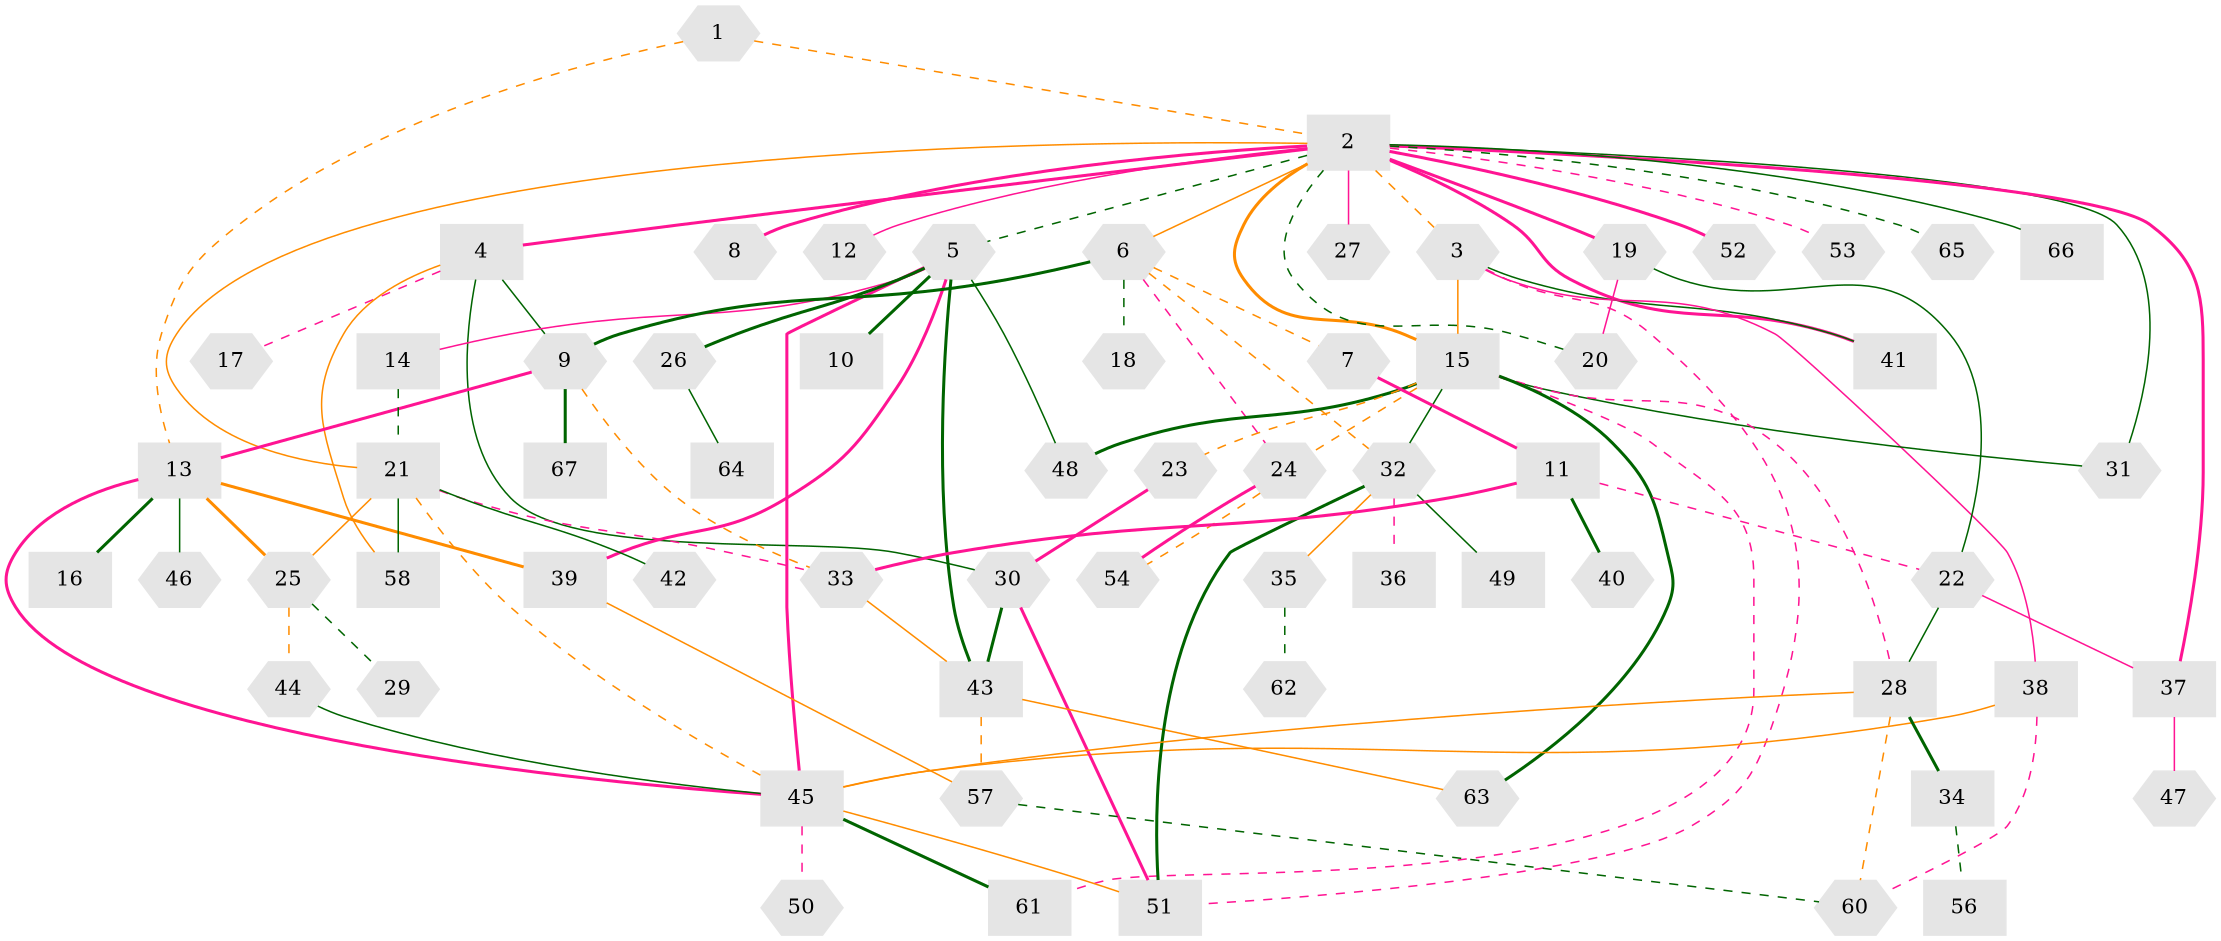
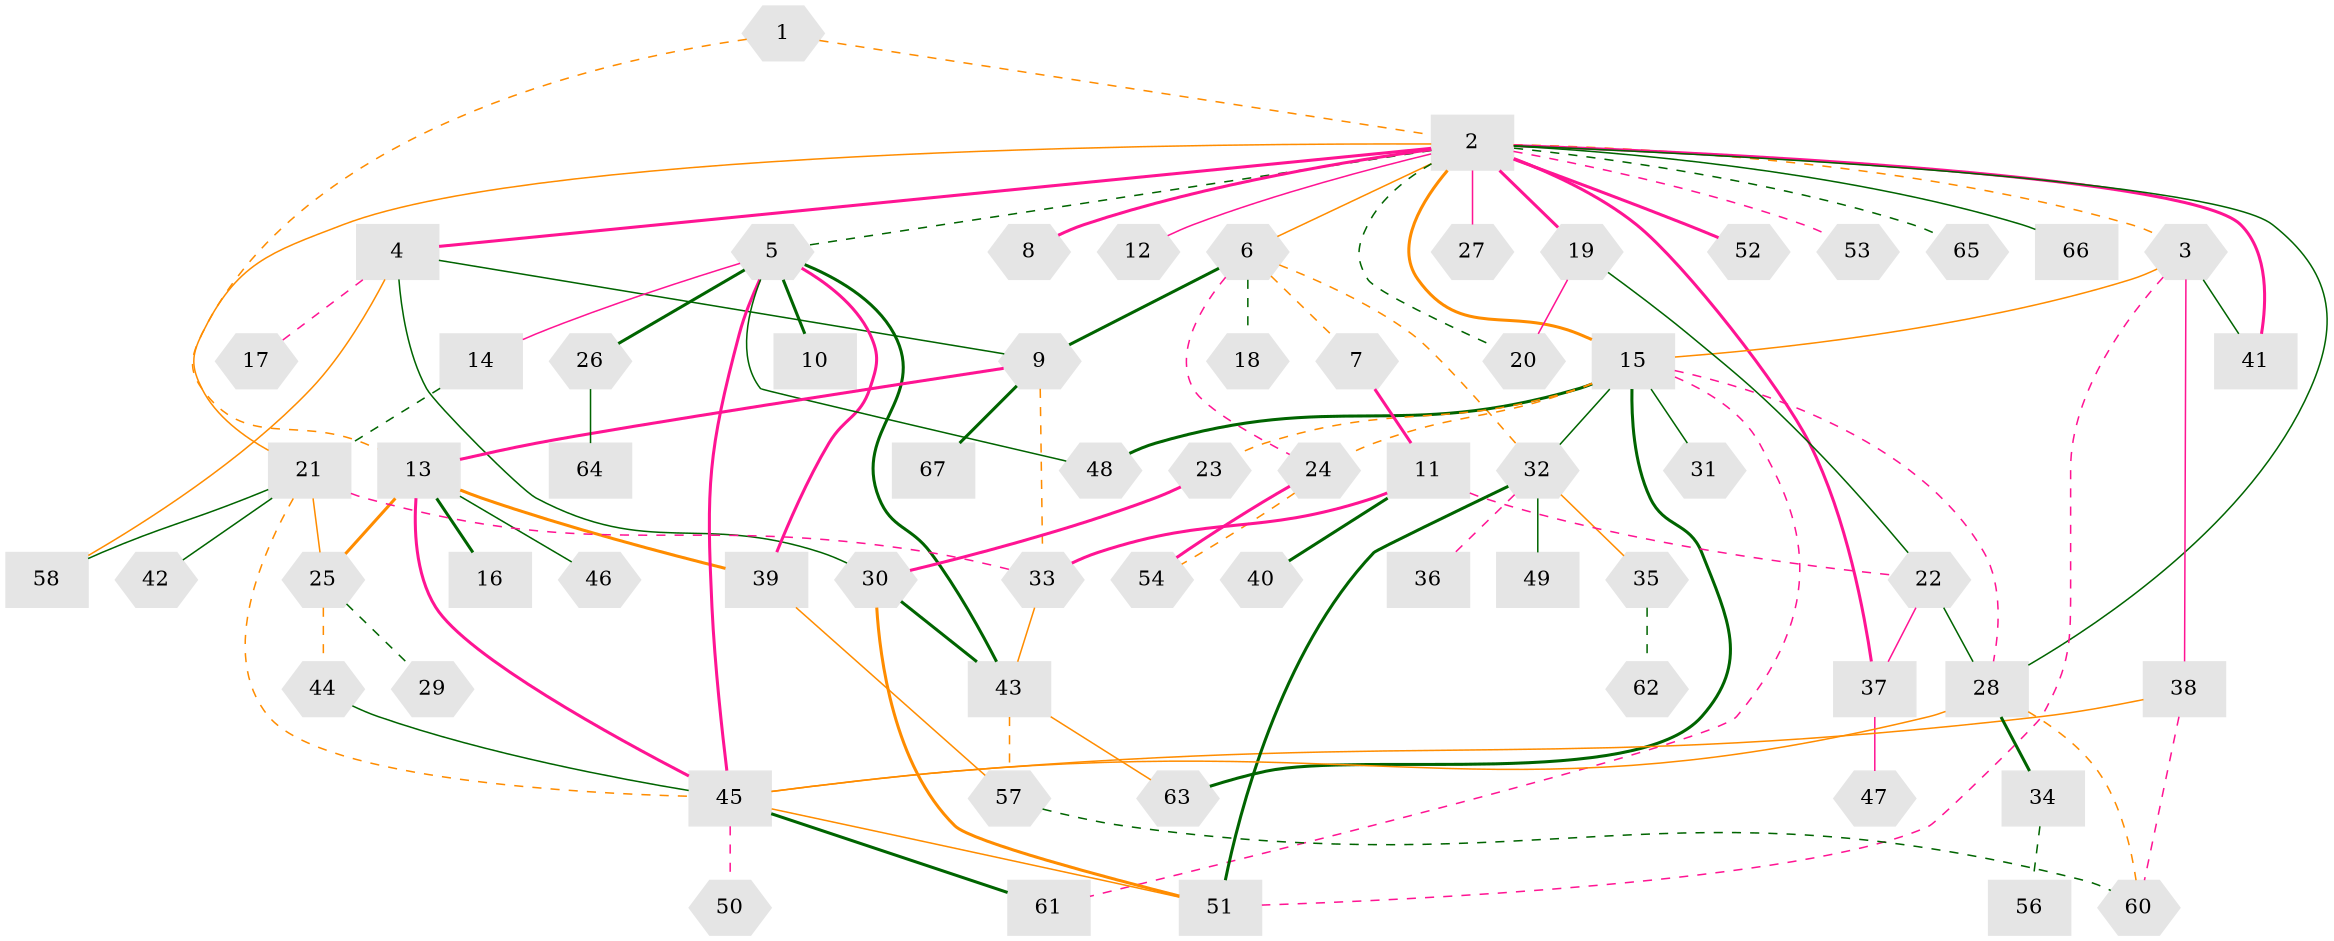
(2105, 219) -> (2252, 217)
(1081, 737) -> (955, 826)
